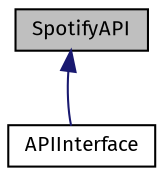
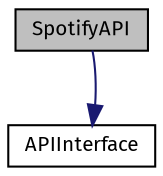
(68, 99) -> (95, 78)
